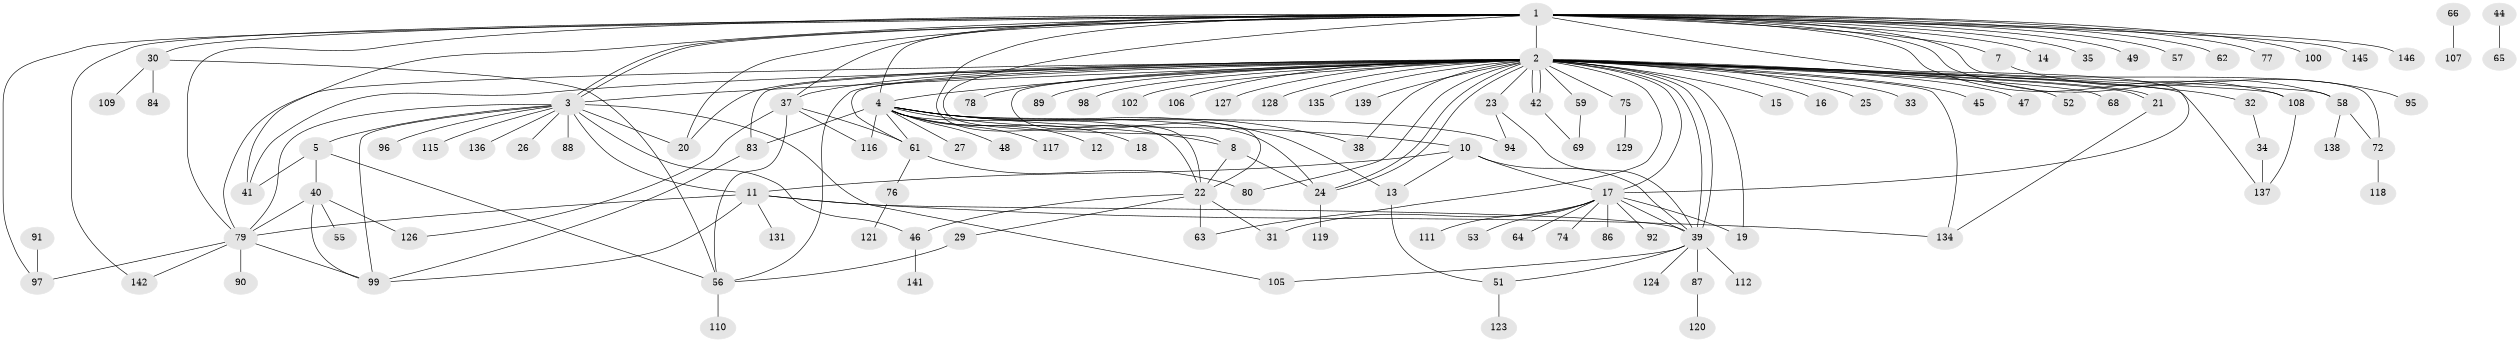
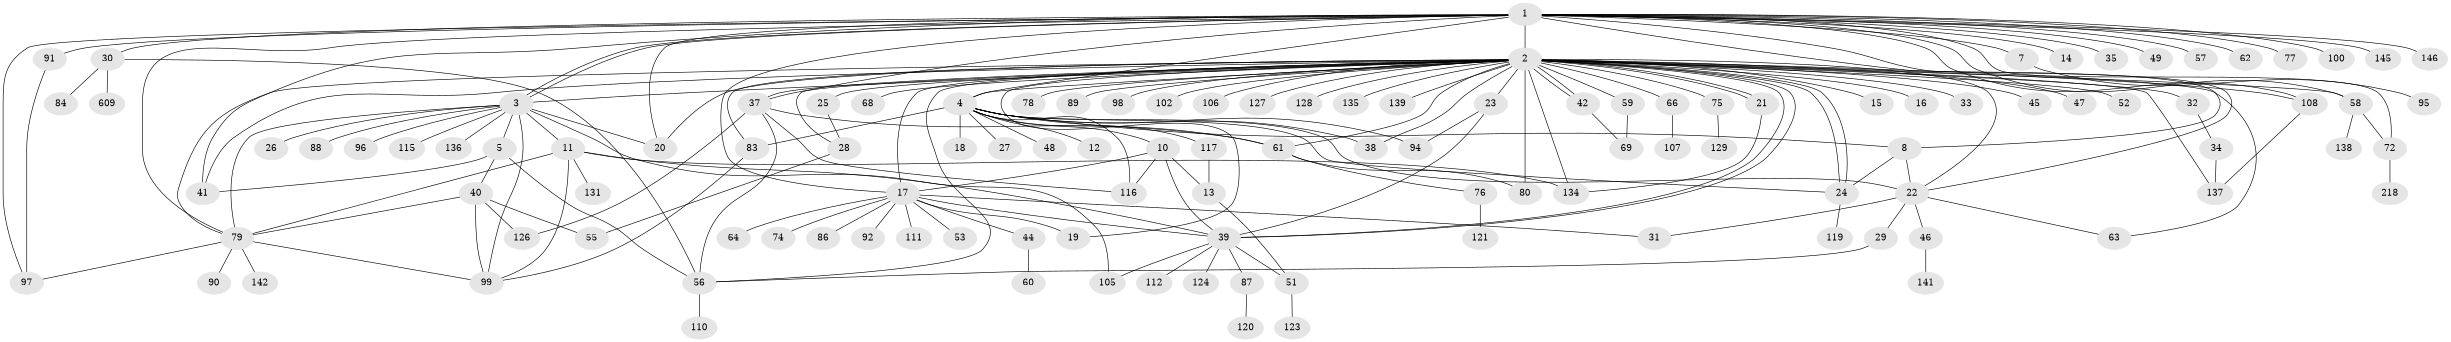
(684, 23) -> (786, 23)
(2499, 59) -> (1029, 283)
none -> (1601, 77)
(107, 104) -> (107, 104)
(1267, 134) -> (1209, 171)
none -> (844, 149)
(732, 170) -> none
(1211, 170) -> (1146, 171)
(2378, 194) -> (2390, 194)
none -> (965, 217)
